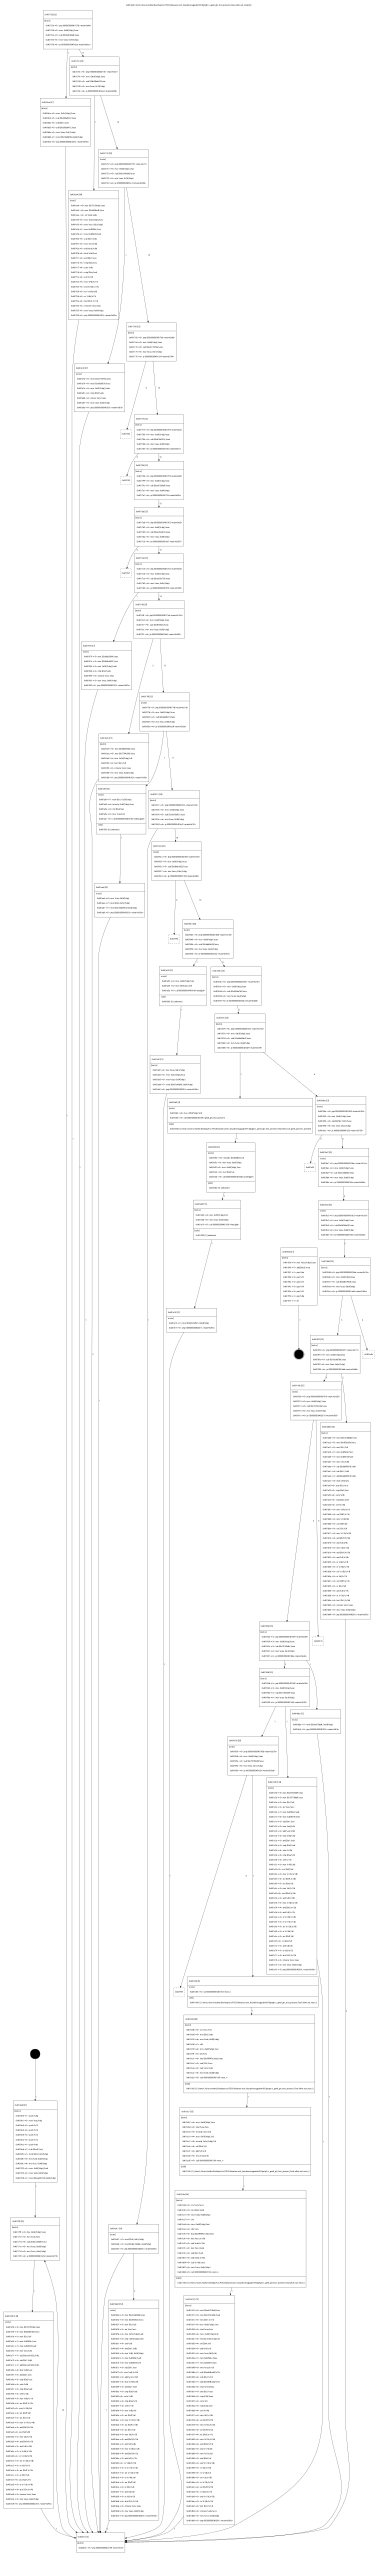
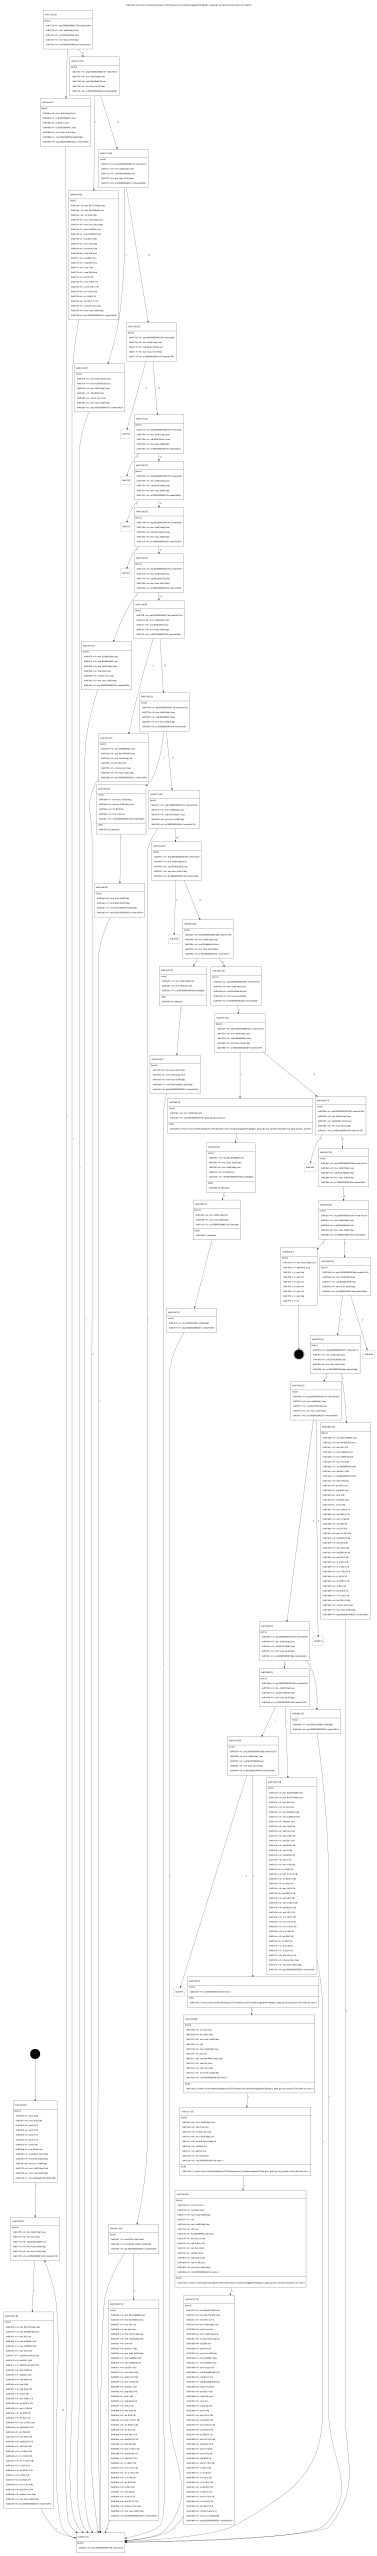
none -> (126, 527)
none -> (322, 1244)
